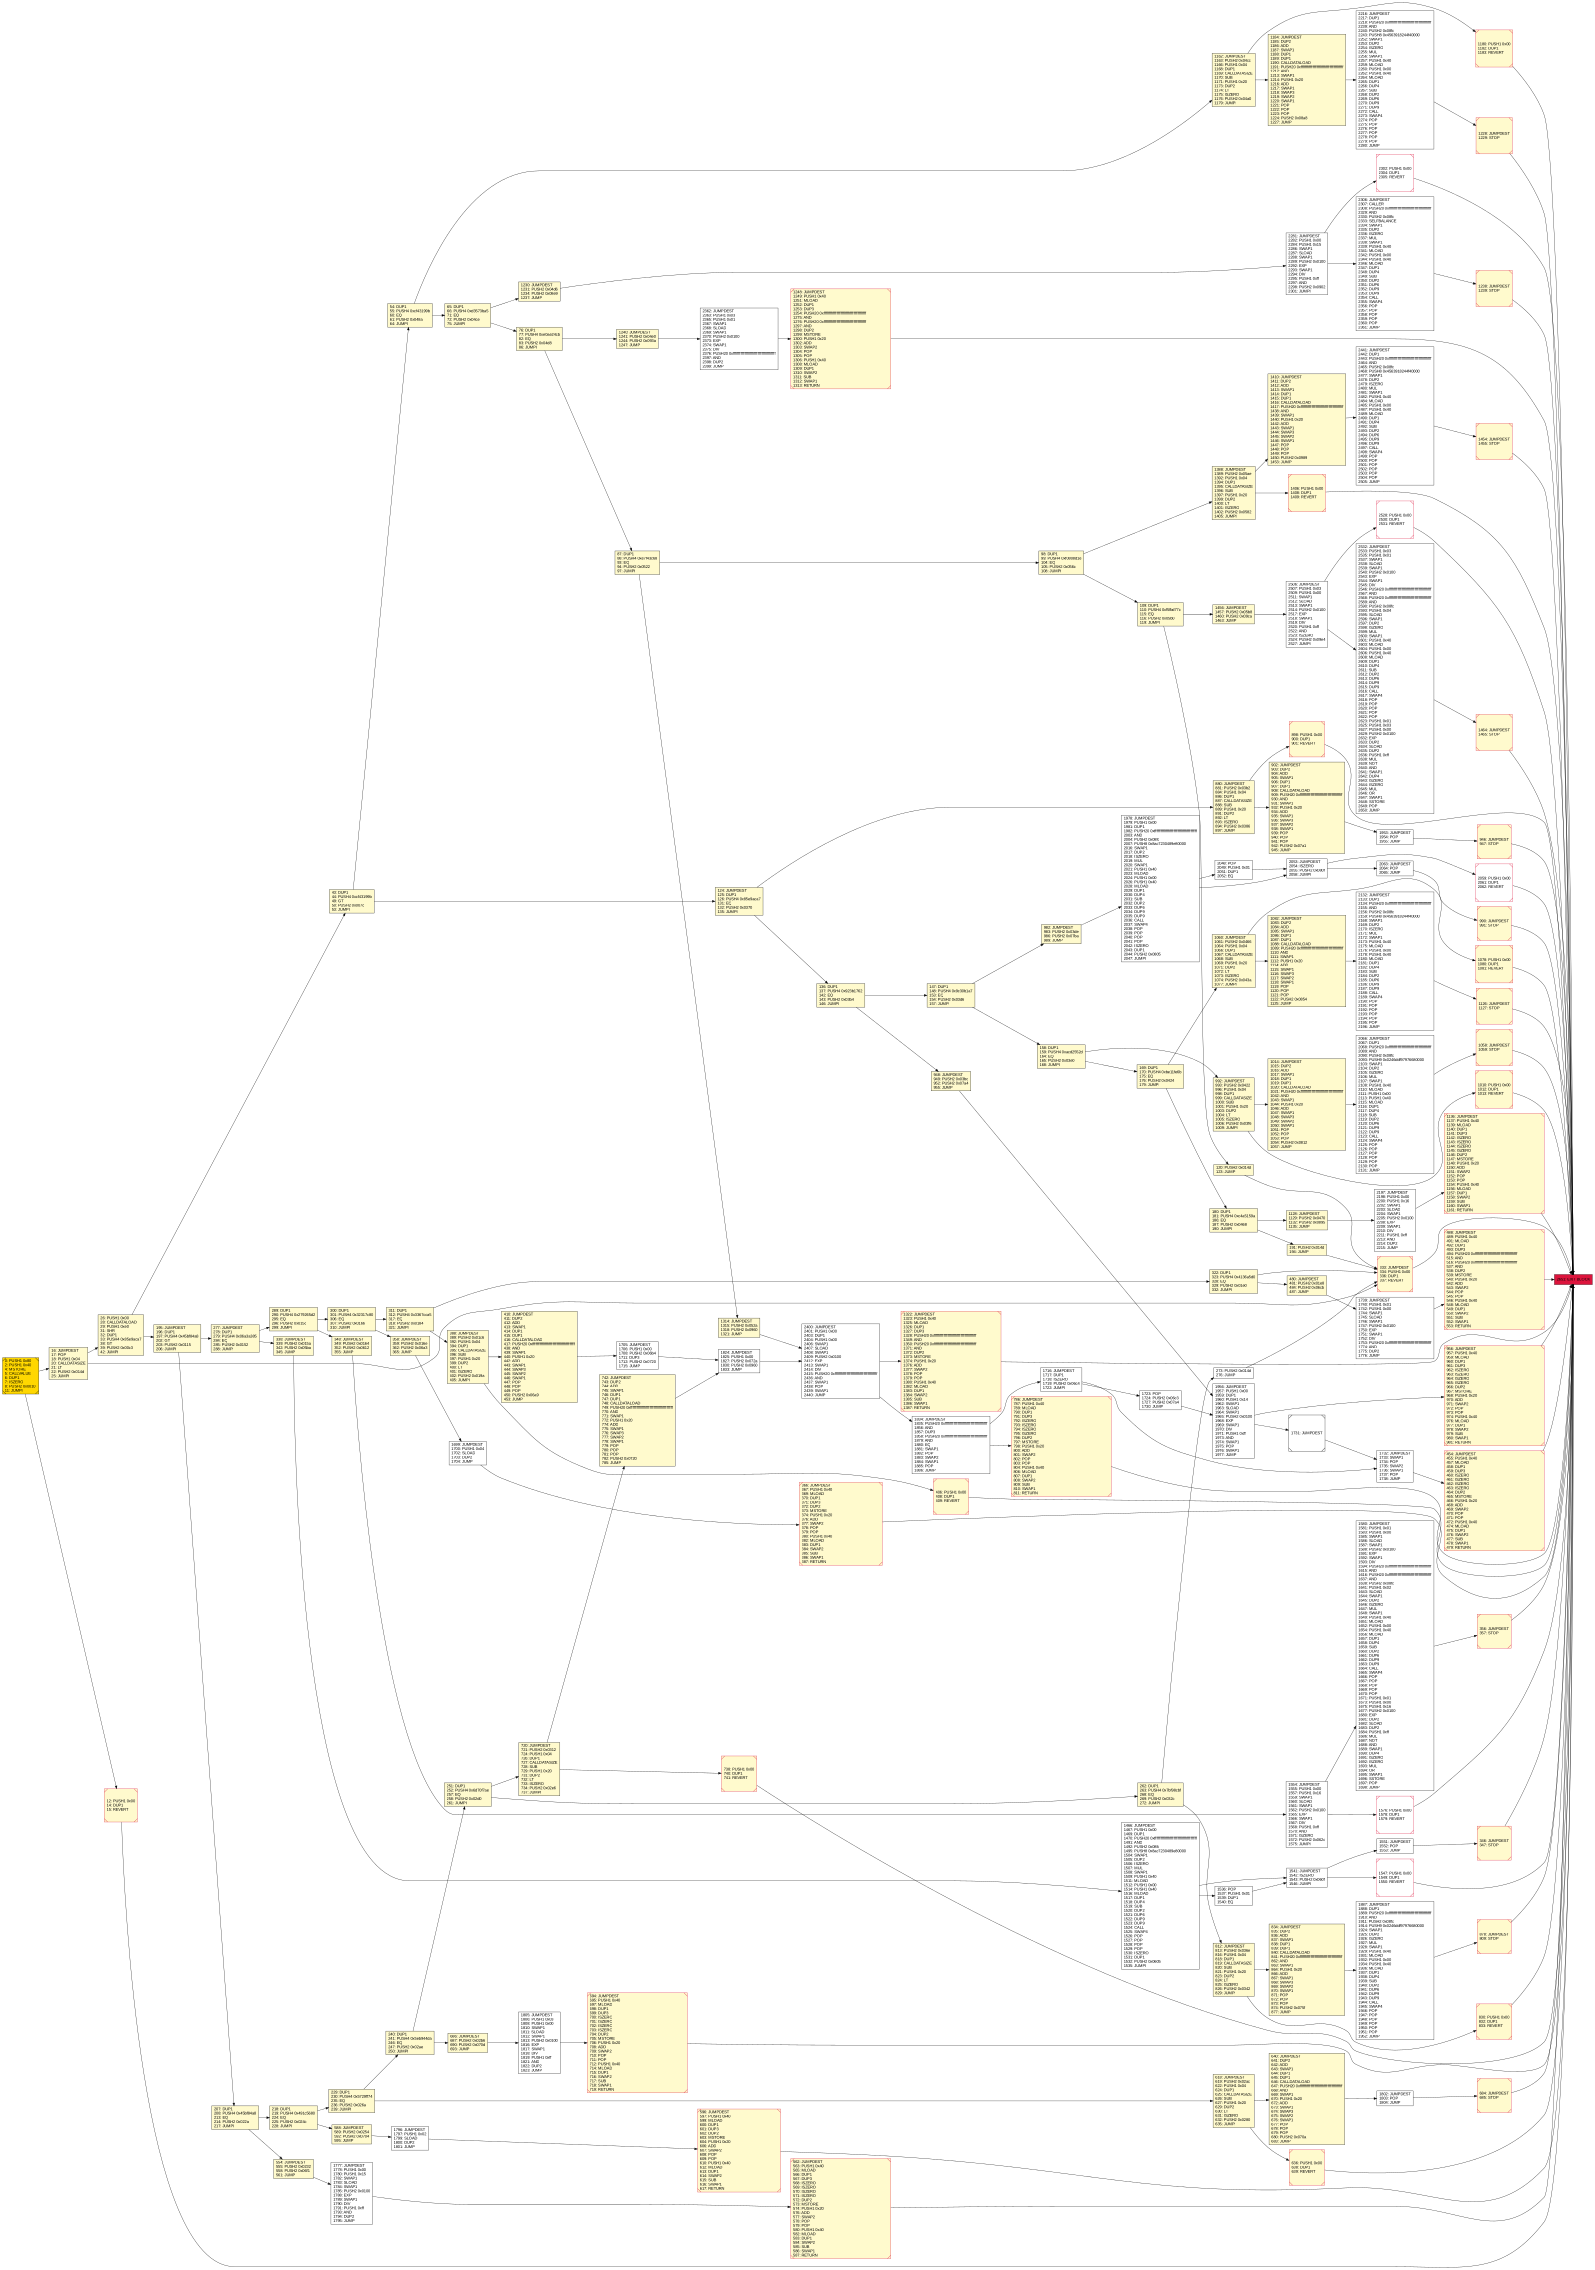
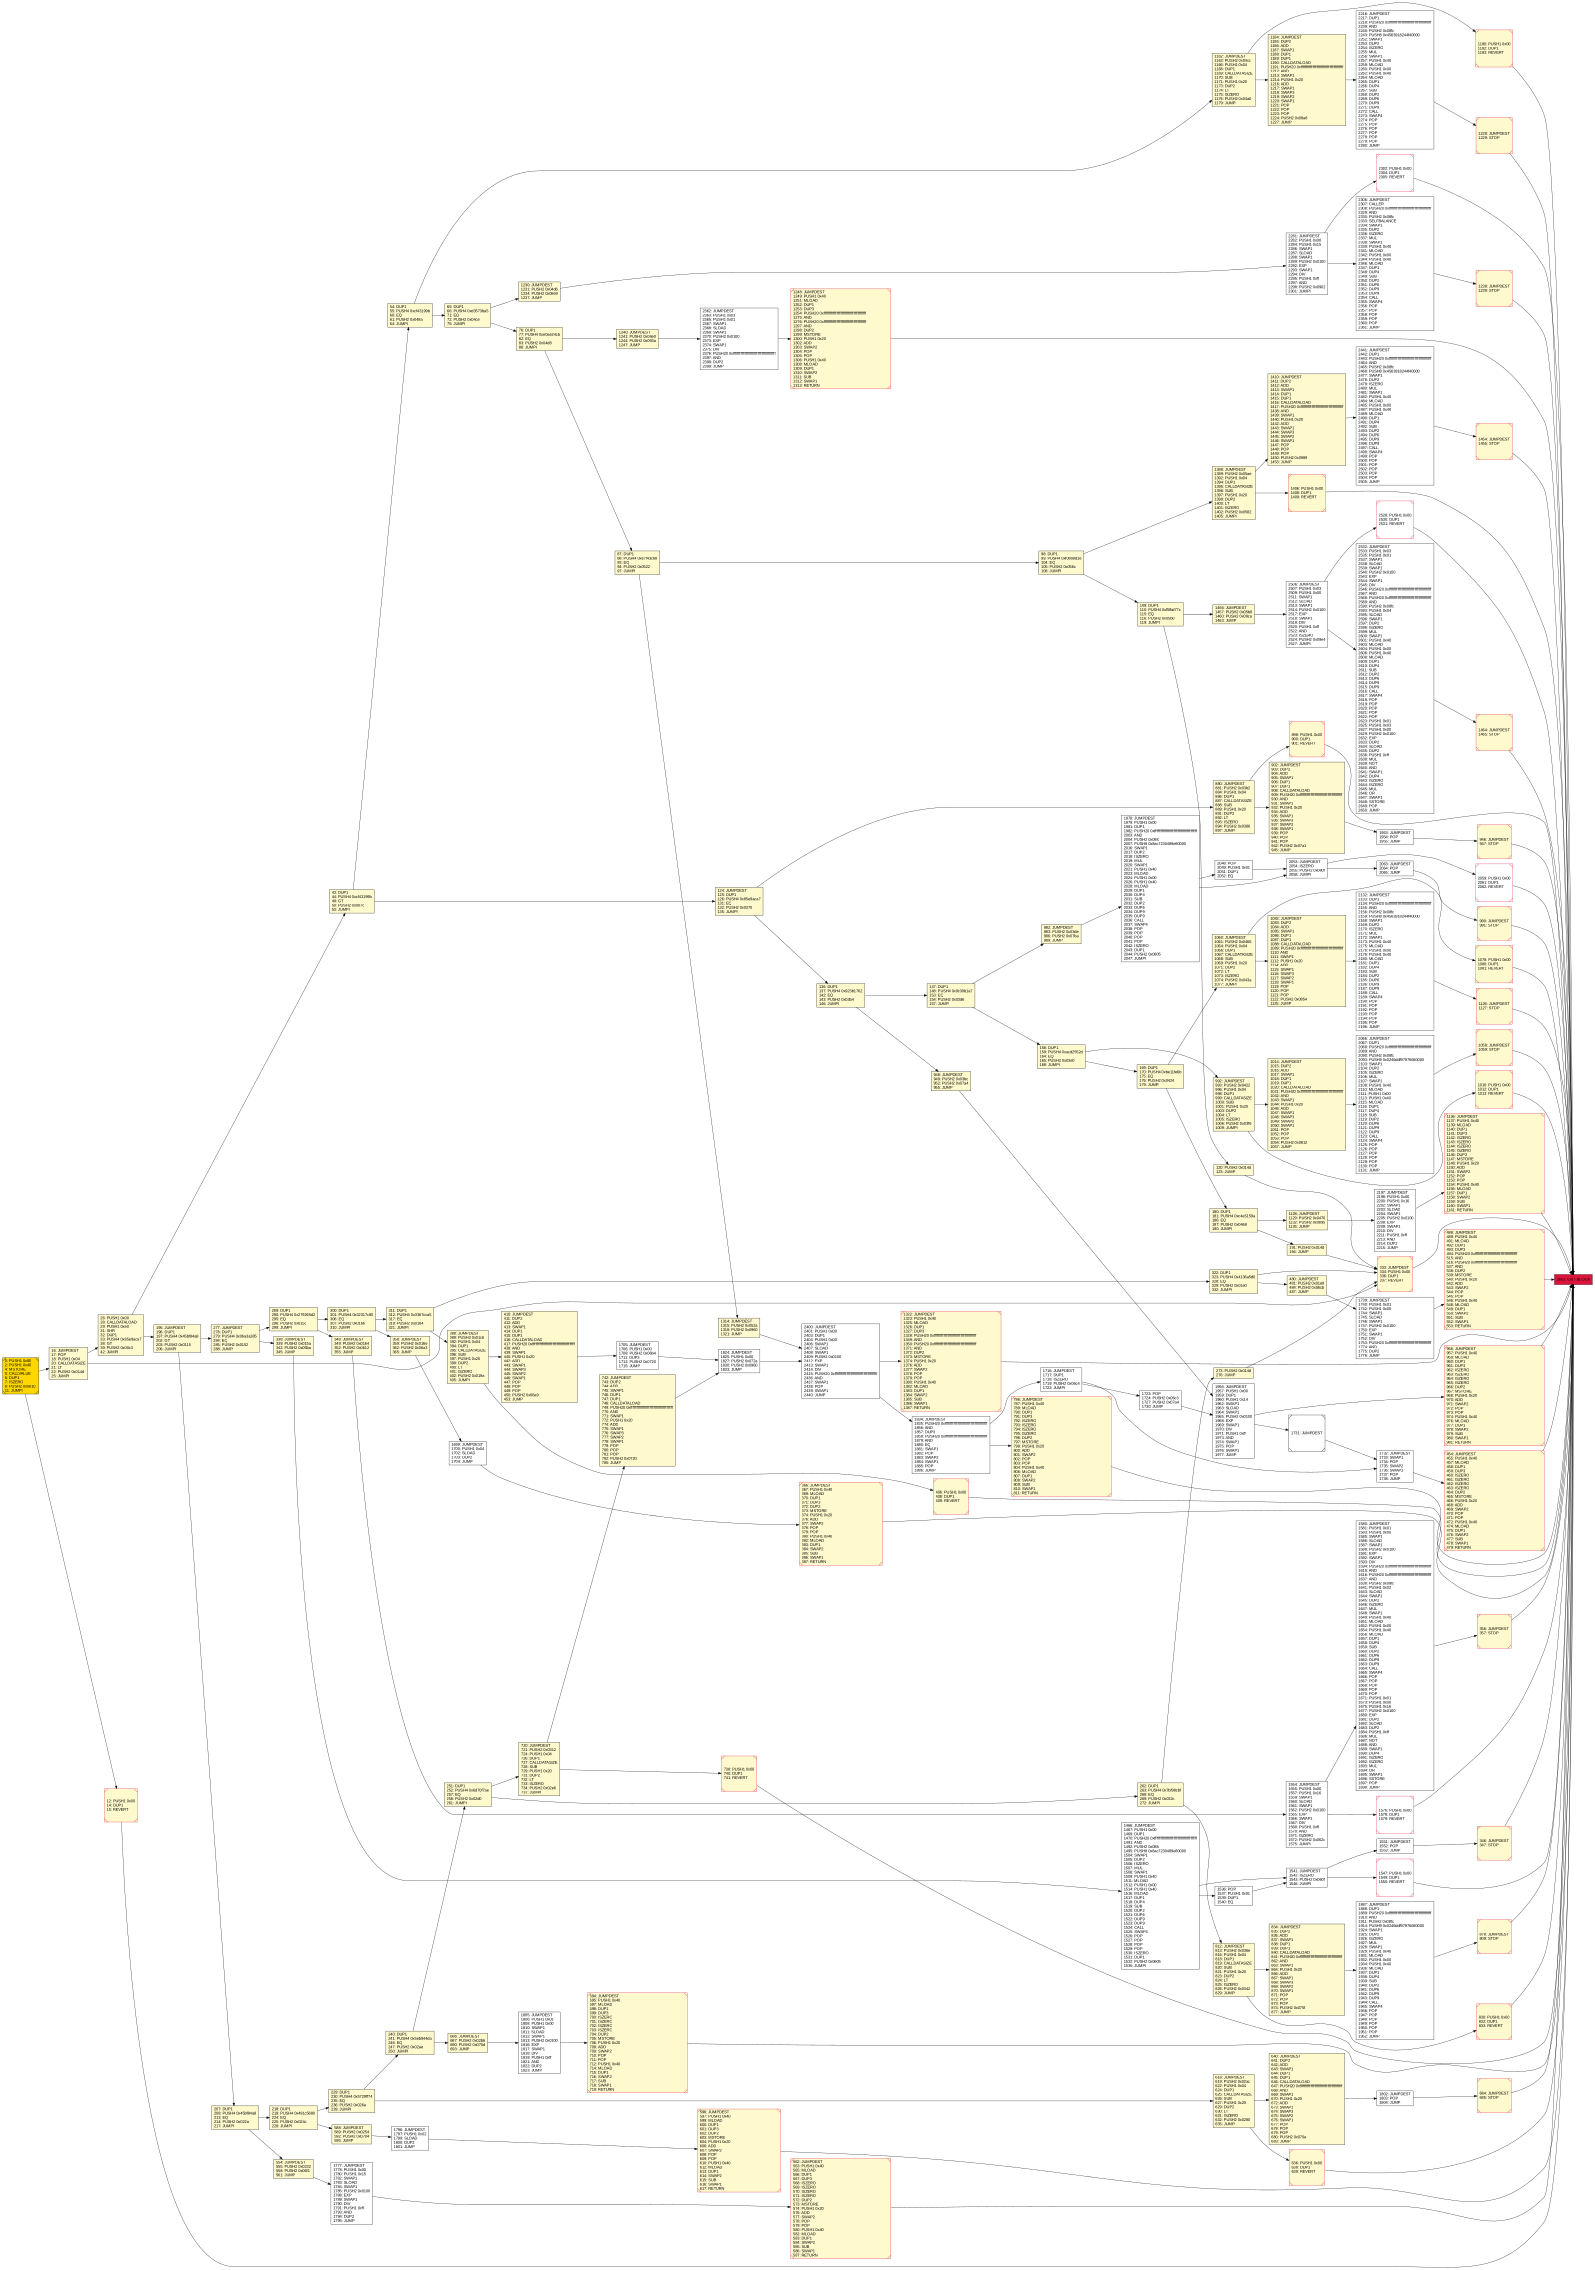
(1234, 1373) -> (1234, 1373)
